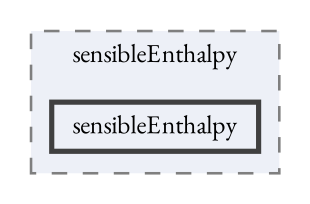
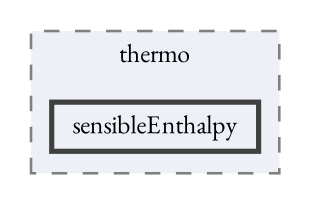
(155, 56) -> (155, 56)
